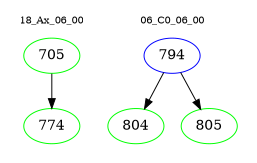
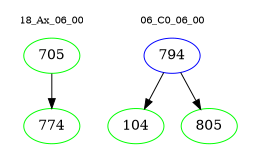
(136, 126) -> (136, 126)
